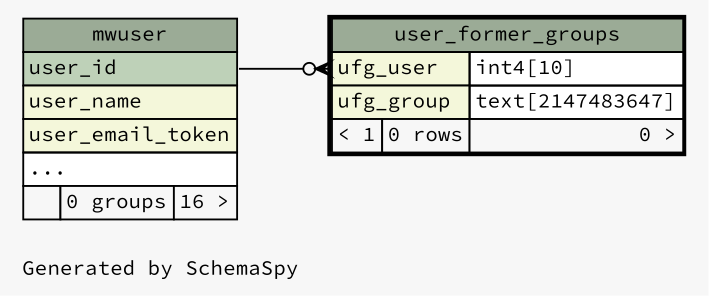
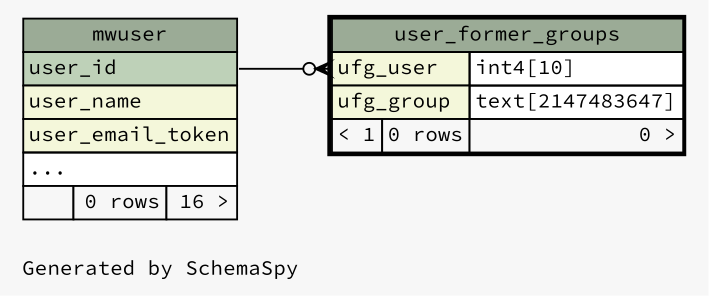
(117, 202) -> (123, 202)
